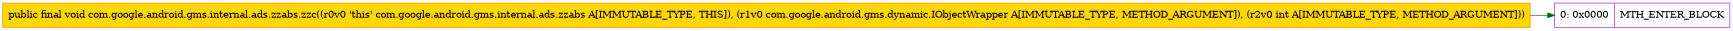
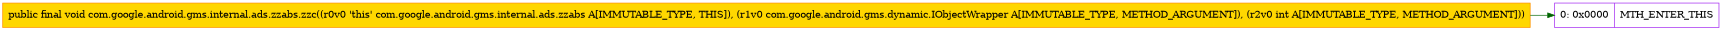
(1672, 15) -> (1667, 15)
